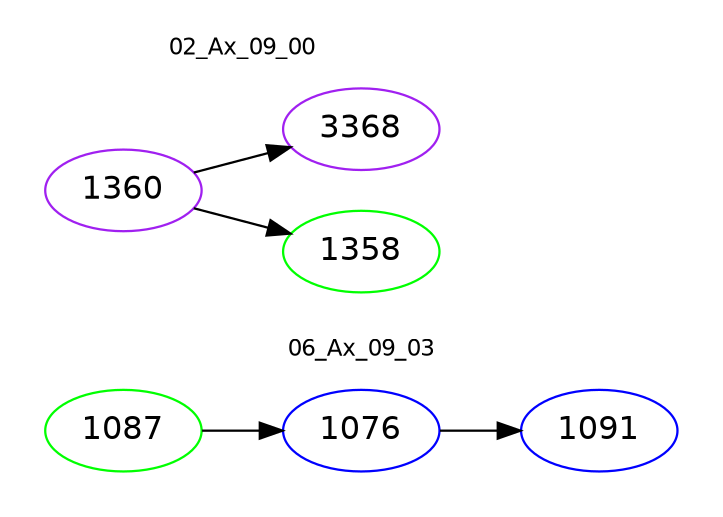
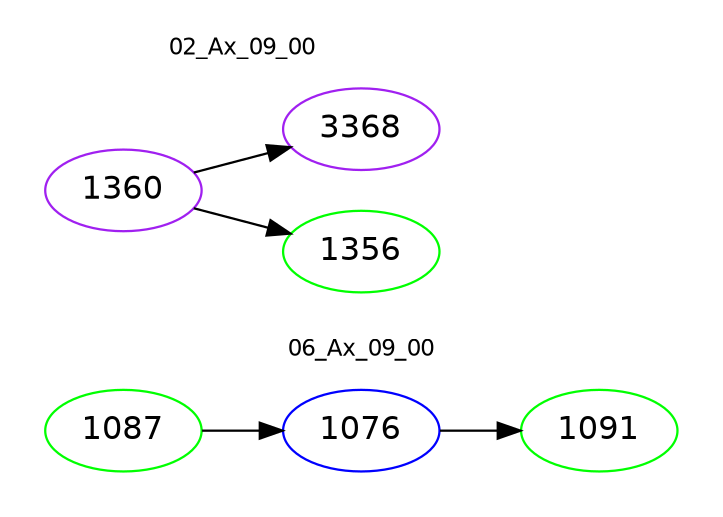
(361, 252) -> (361, 252)
(361, 350) -> (361, 350)
(599, 431) -> (599, 431)
